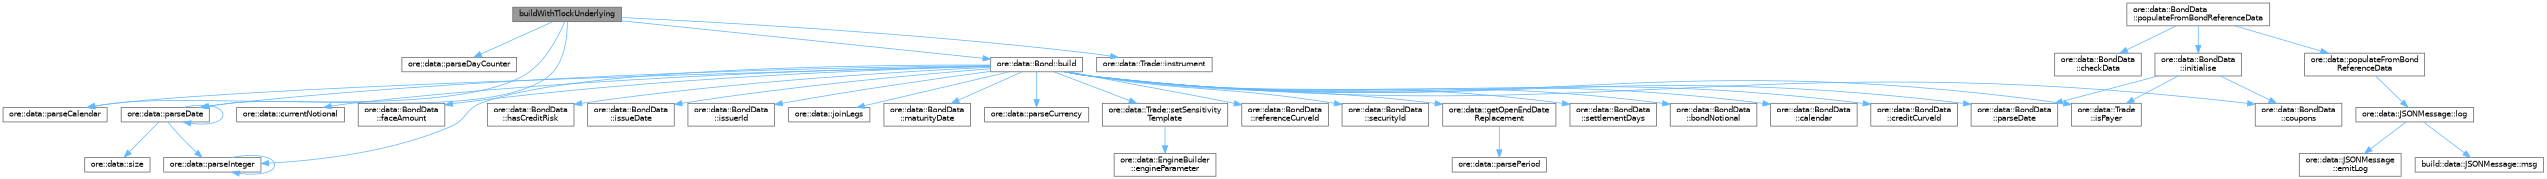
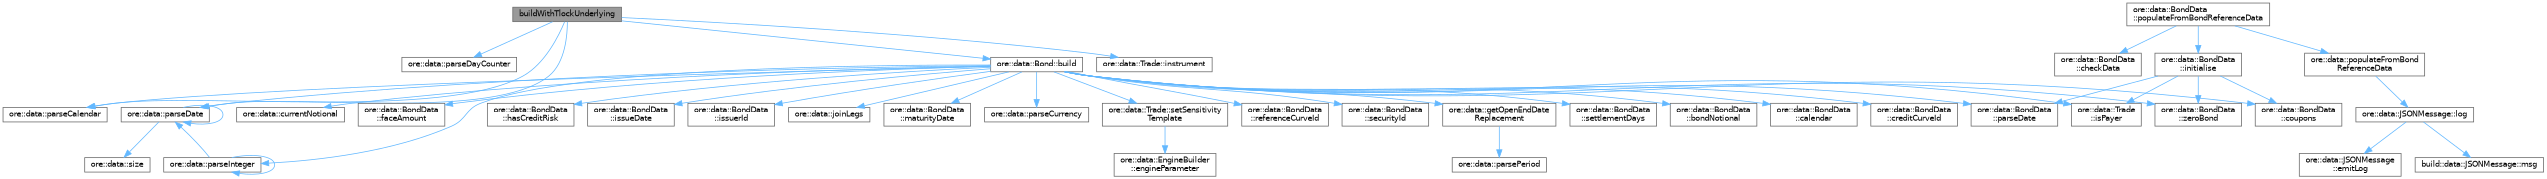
none -> (2198, 115)
(182, 138) -> (196, 142)
